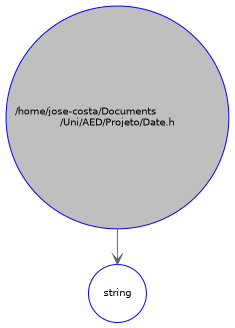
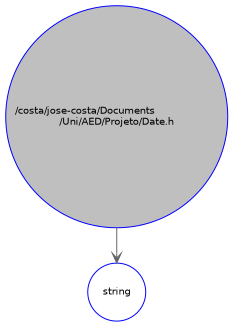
(117, 117) -> (117, 117)
